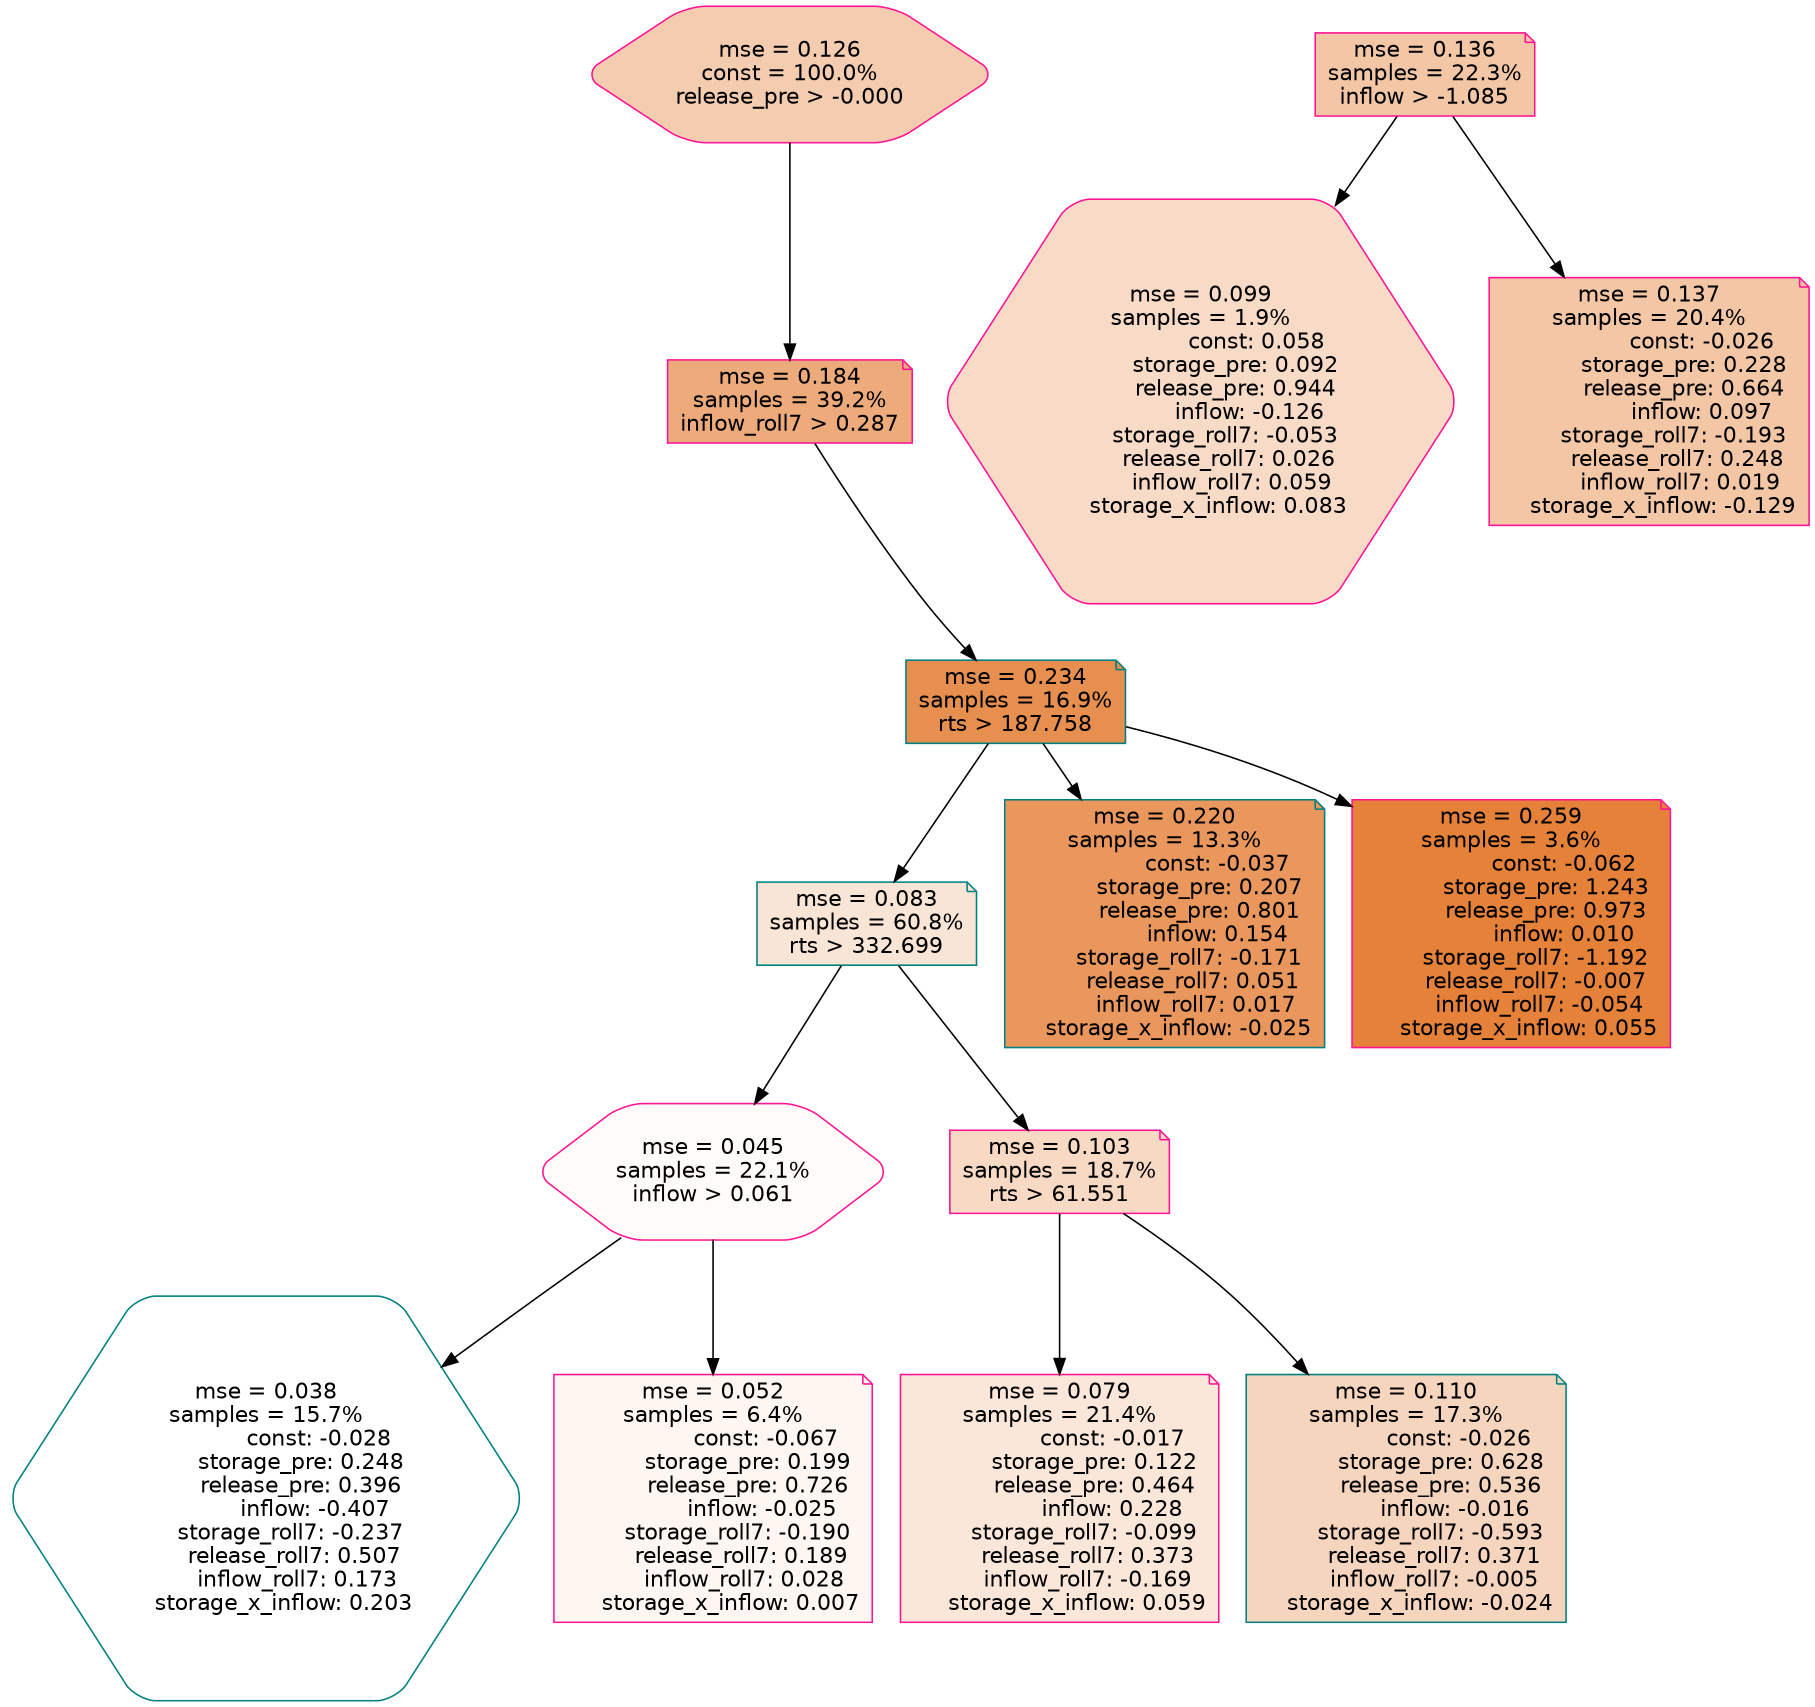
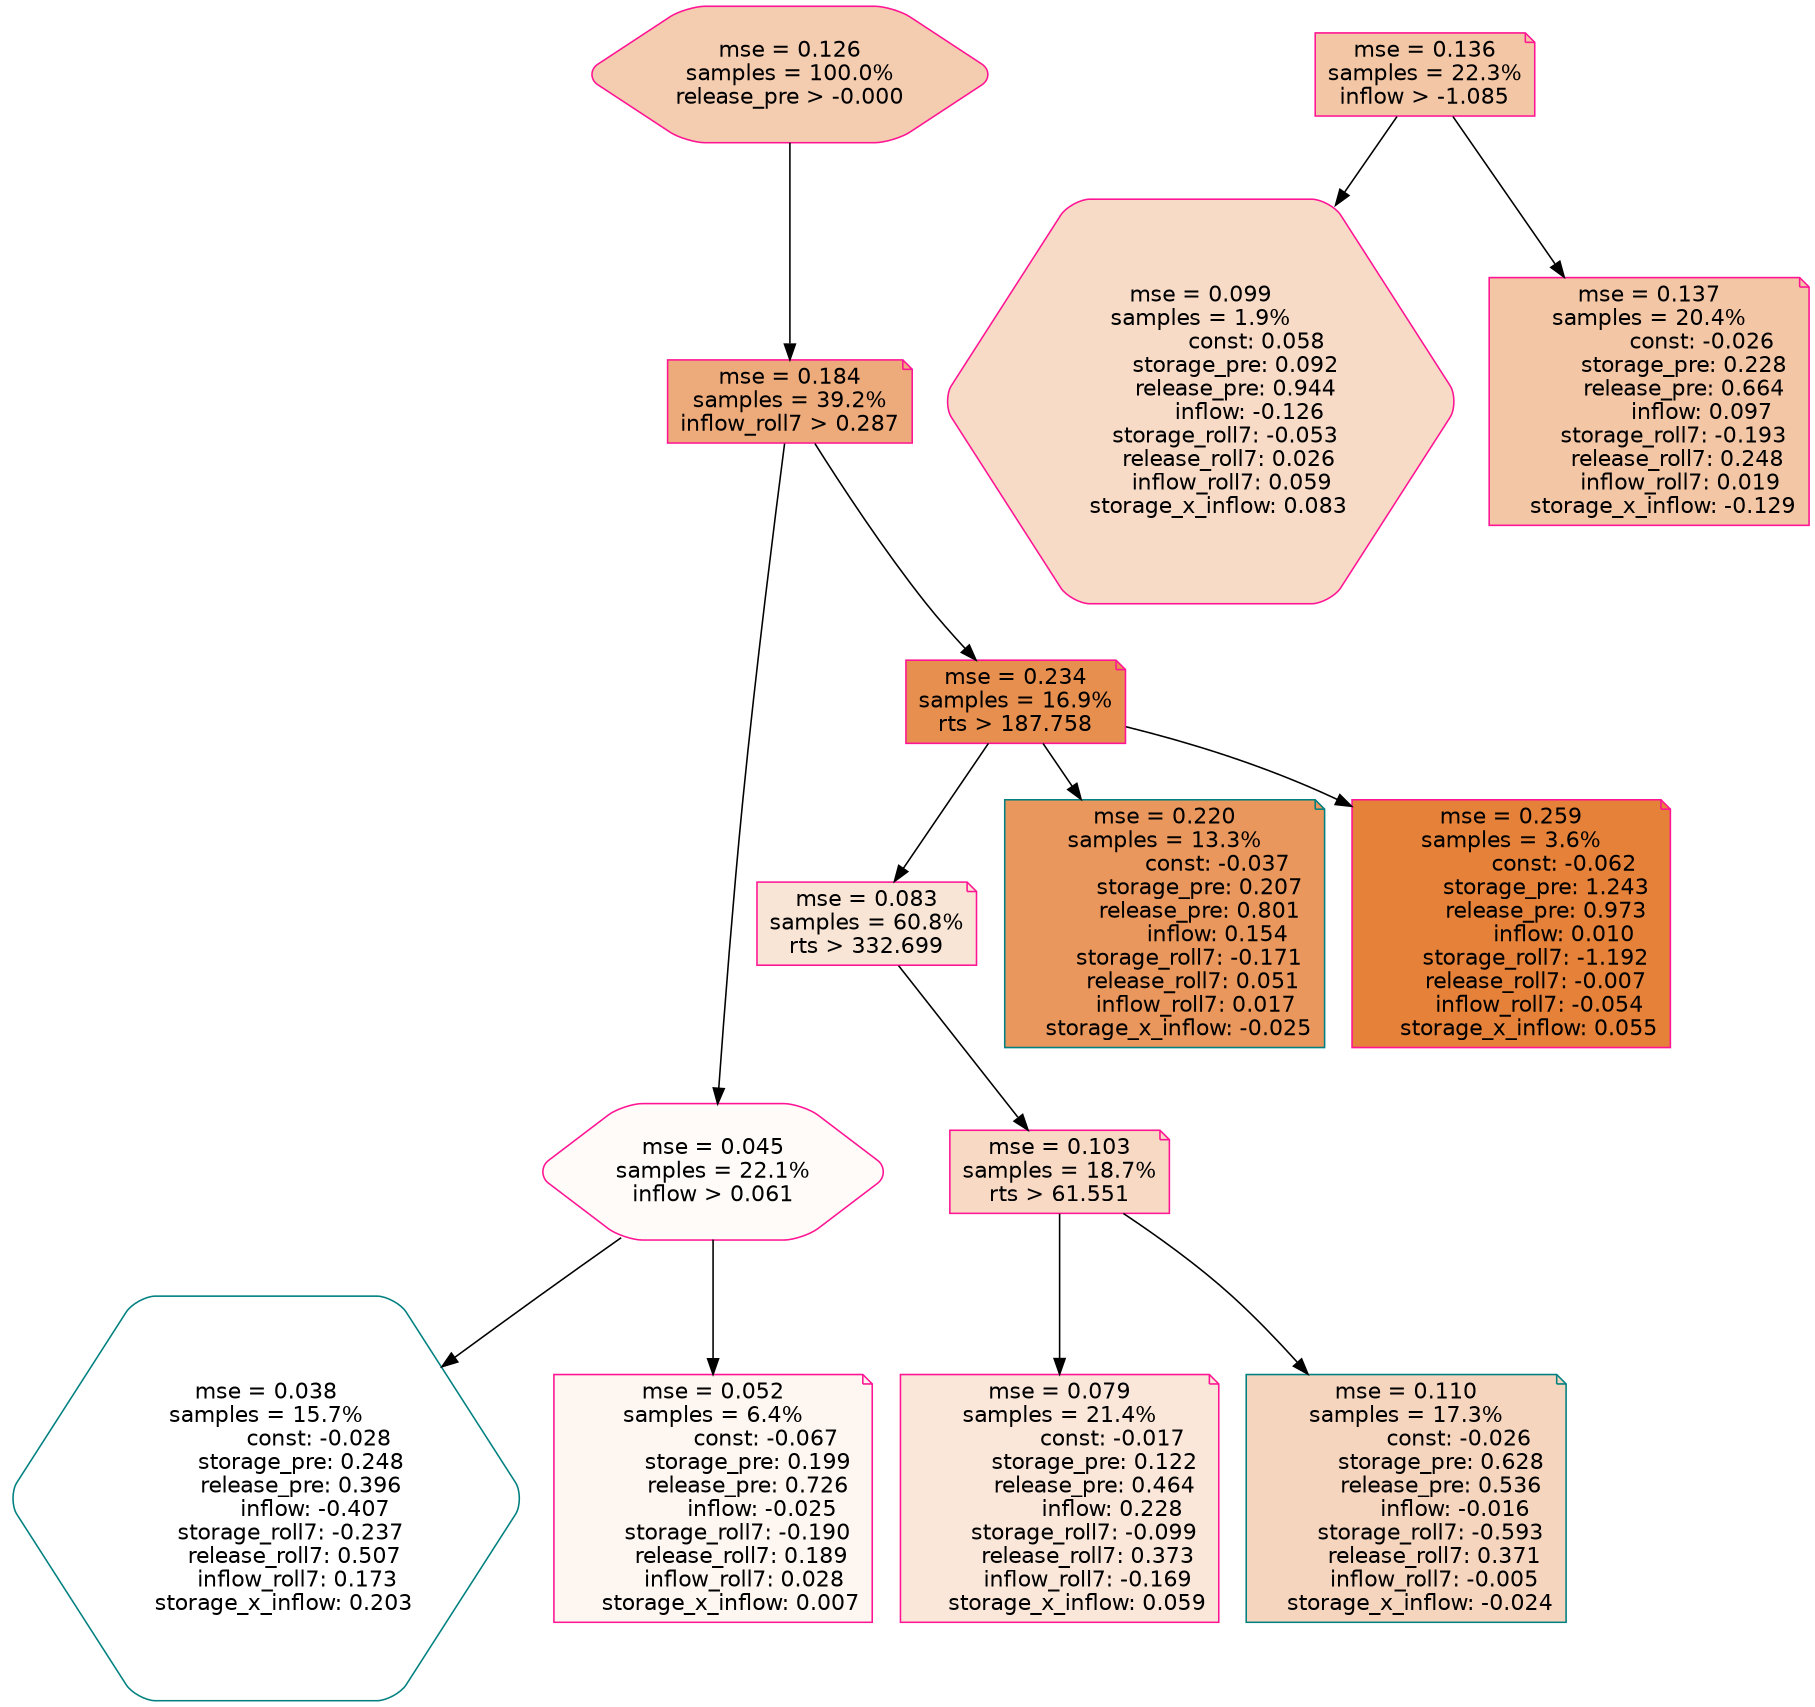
(790, 74) -> (790, 74)
(1016, 702) -> (1016, 702)
(867, 924) -> (867, 924)
(802, 1028) -> (746, 765)
